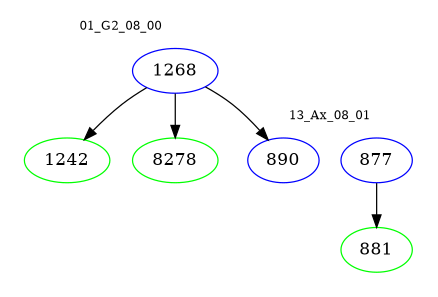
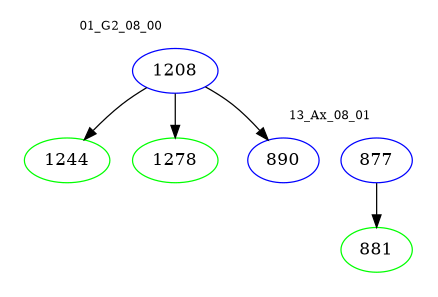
(175, 71) -> (175, 71)
(67, 160) -> (67, 160)
(175, 160) -> (175, 160)
